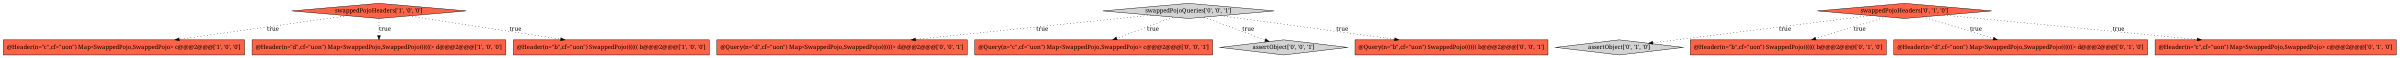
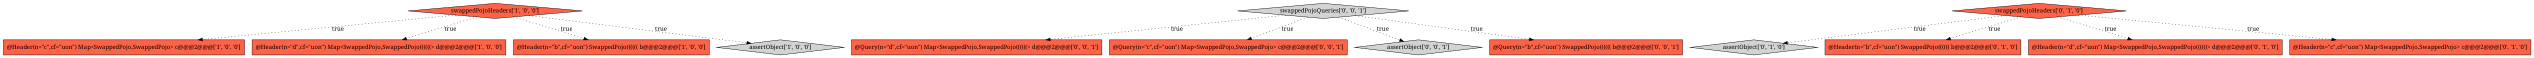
none -> (780, 47)
